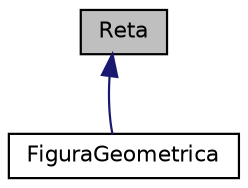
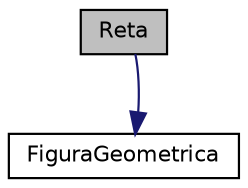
(109, 105) -> (139, 83)
